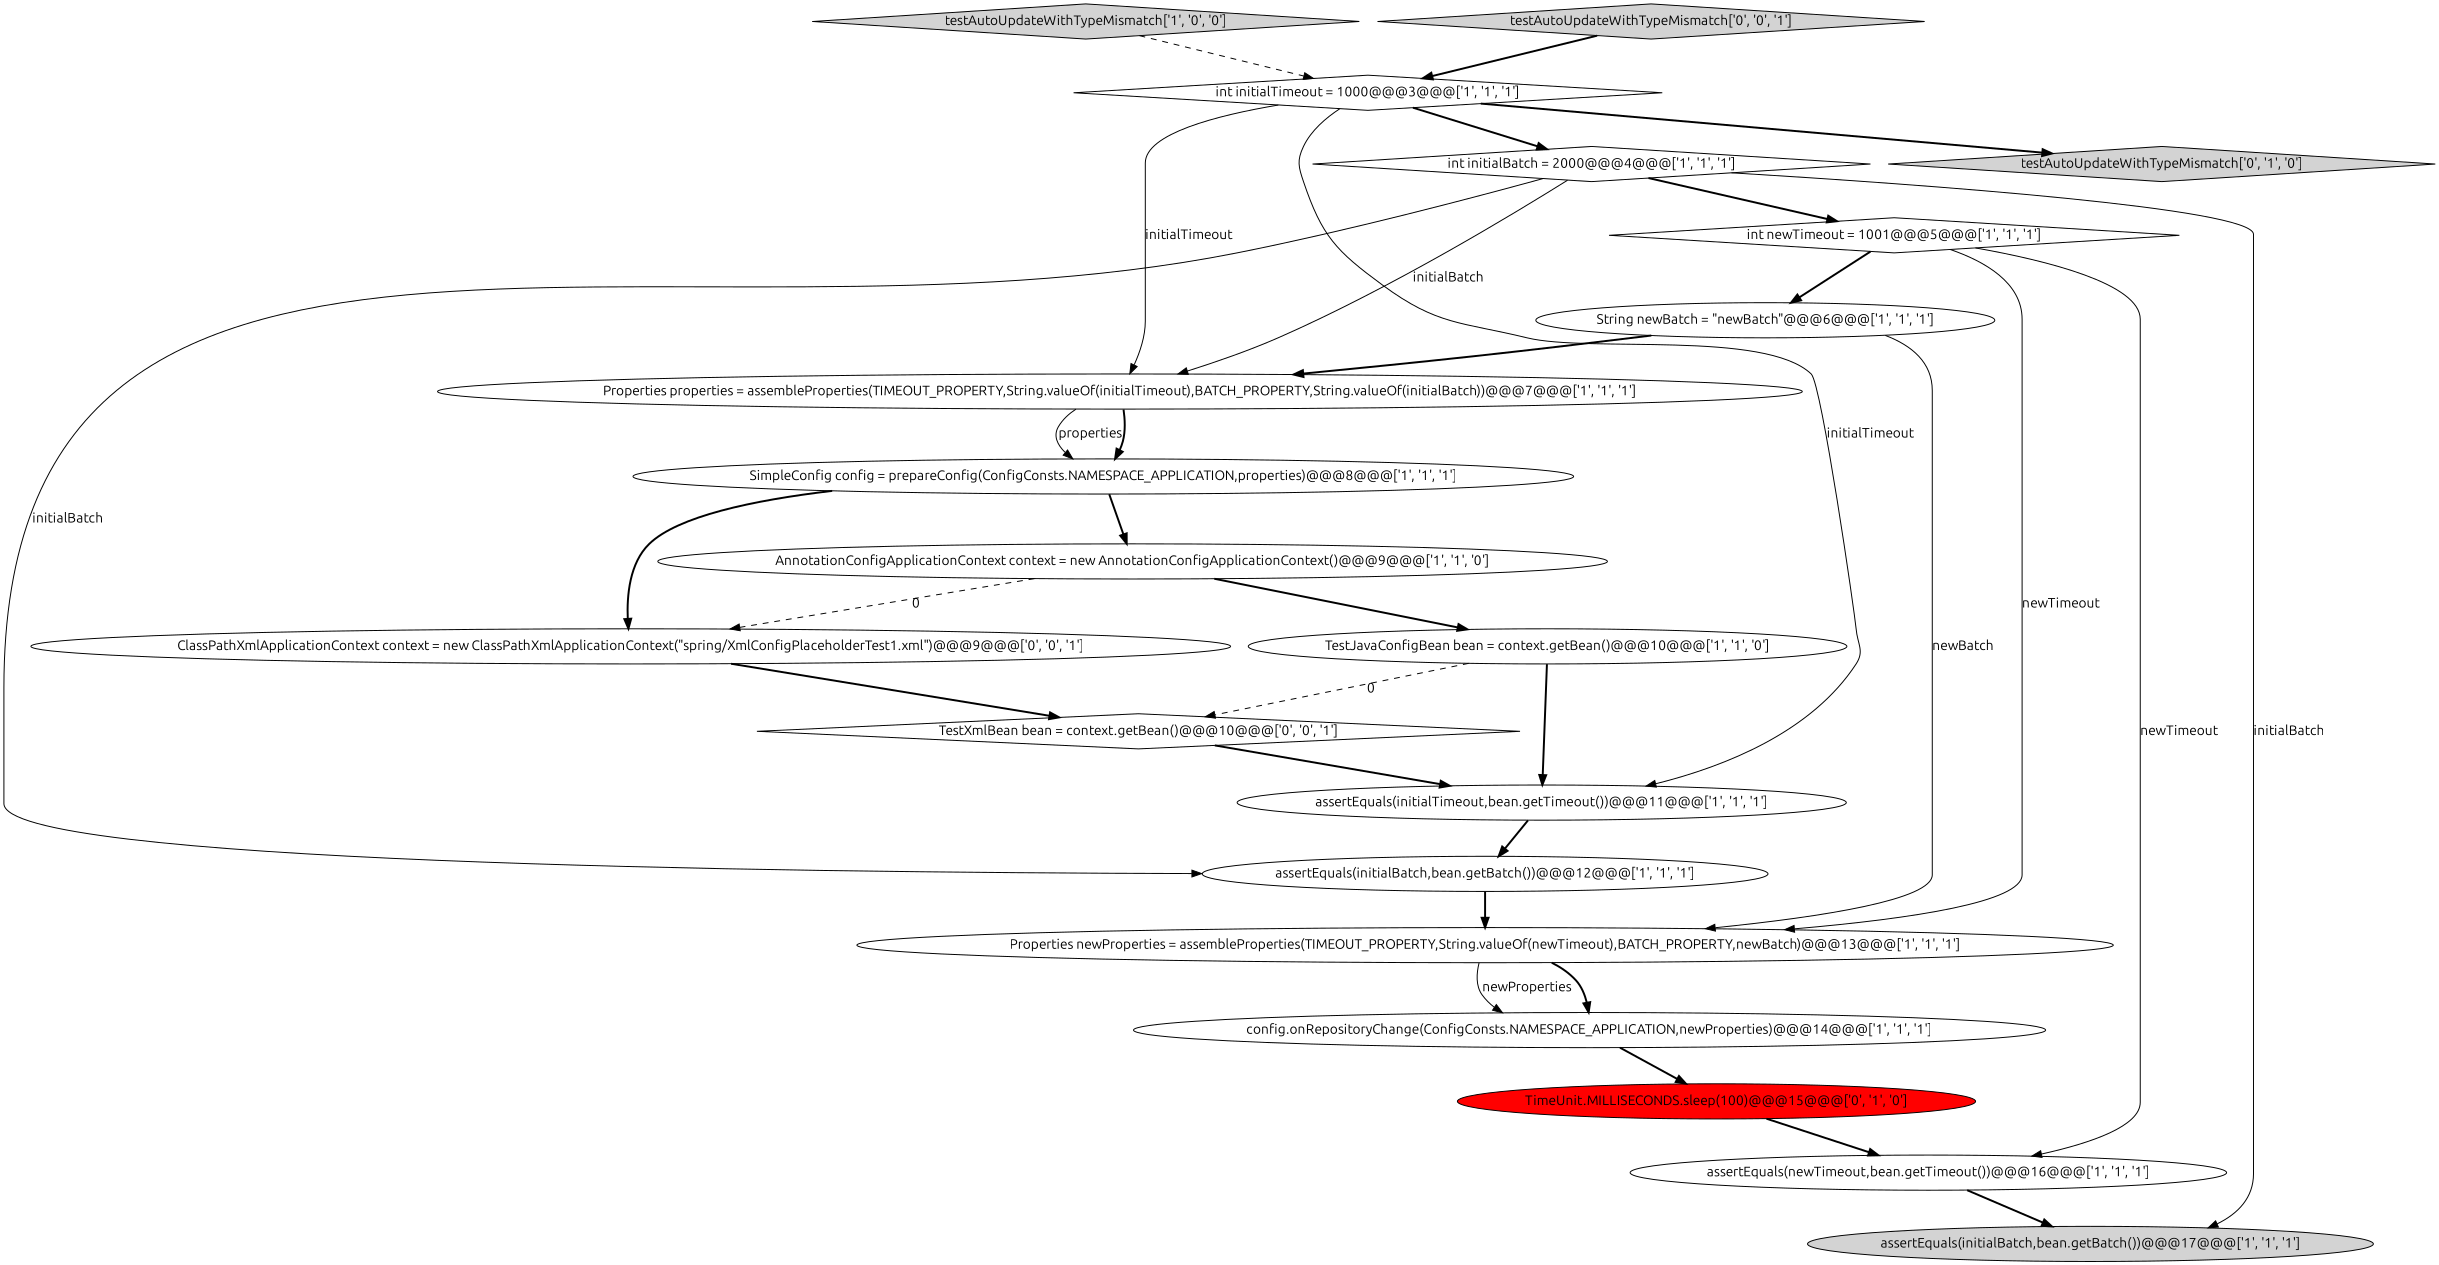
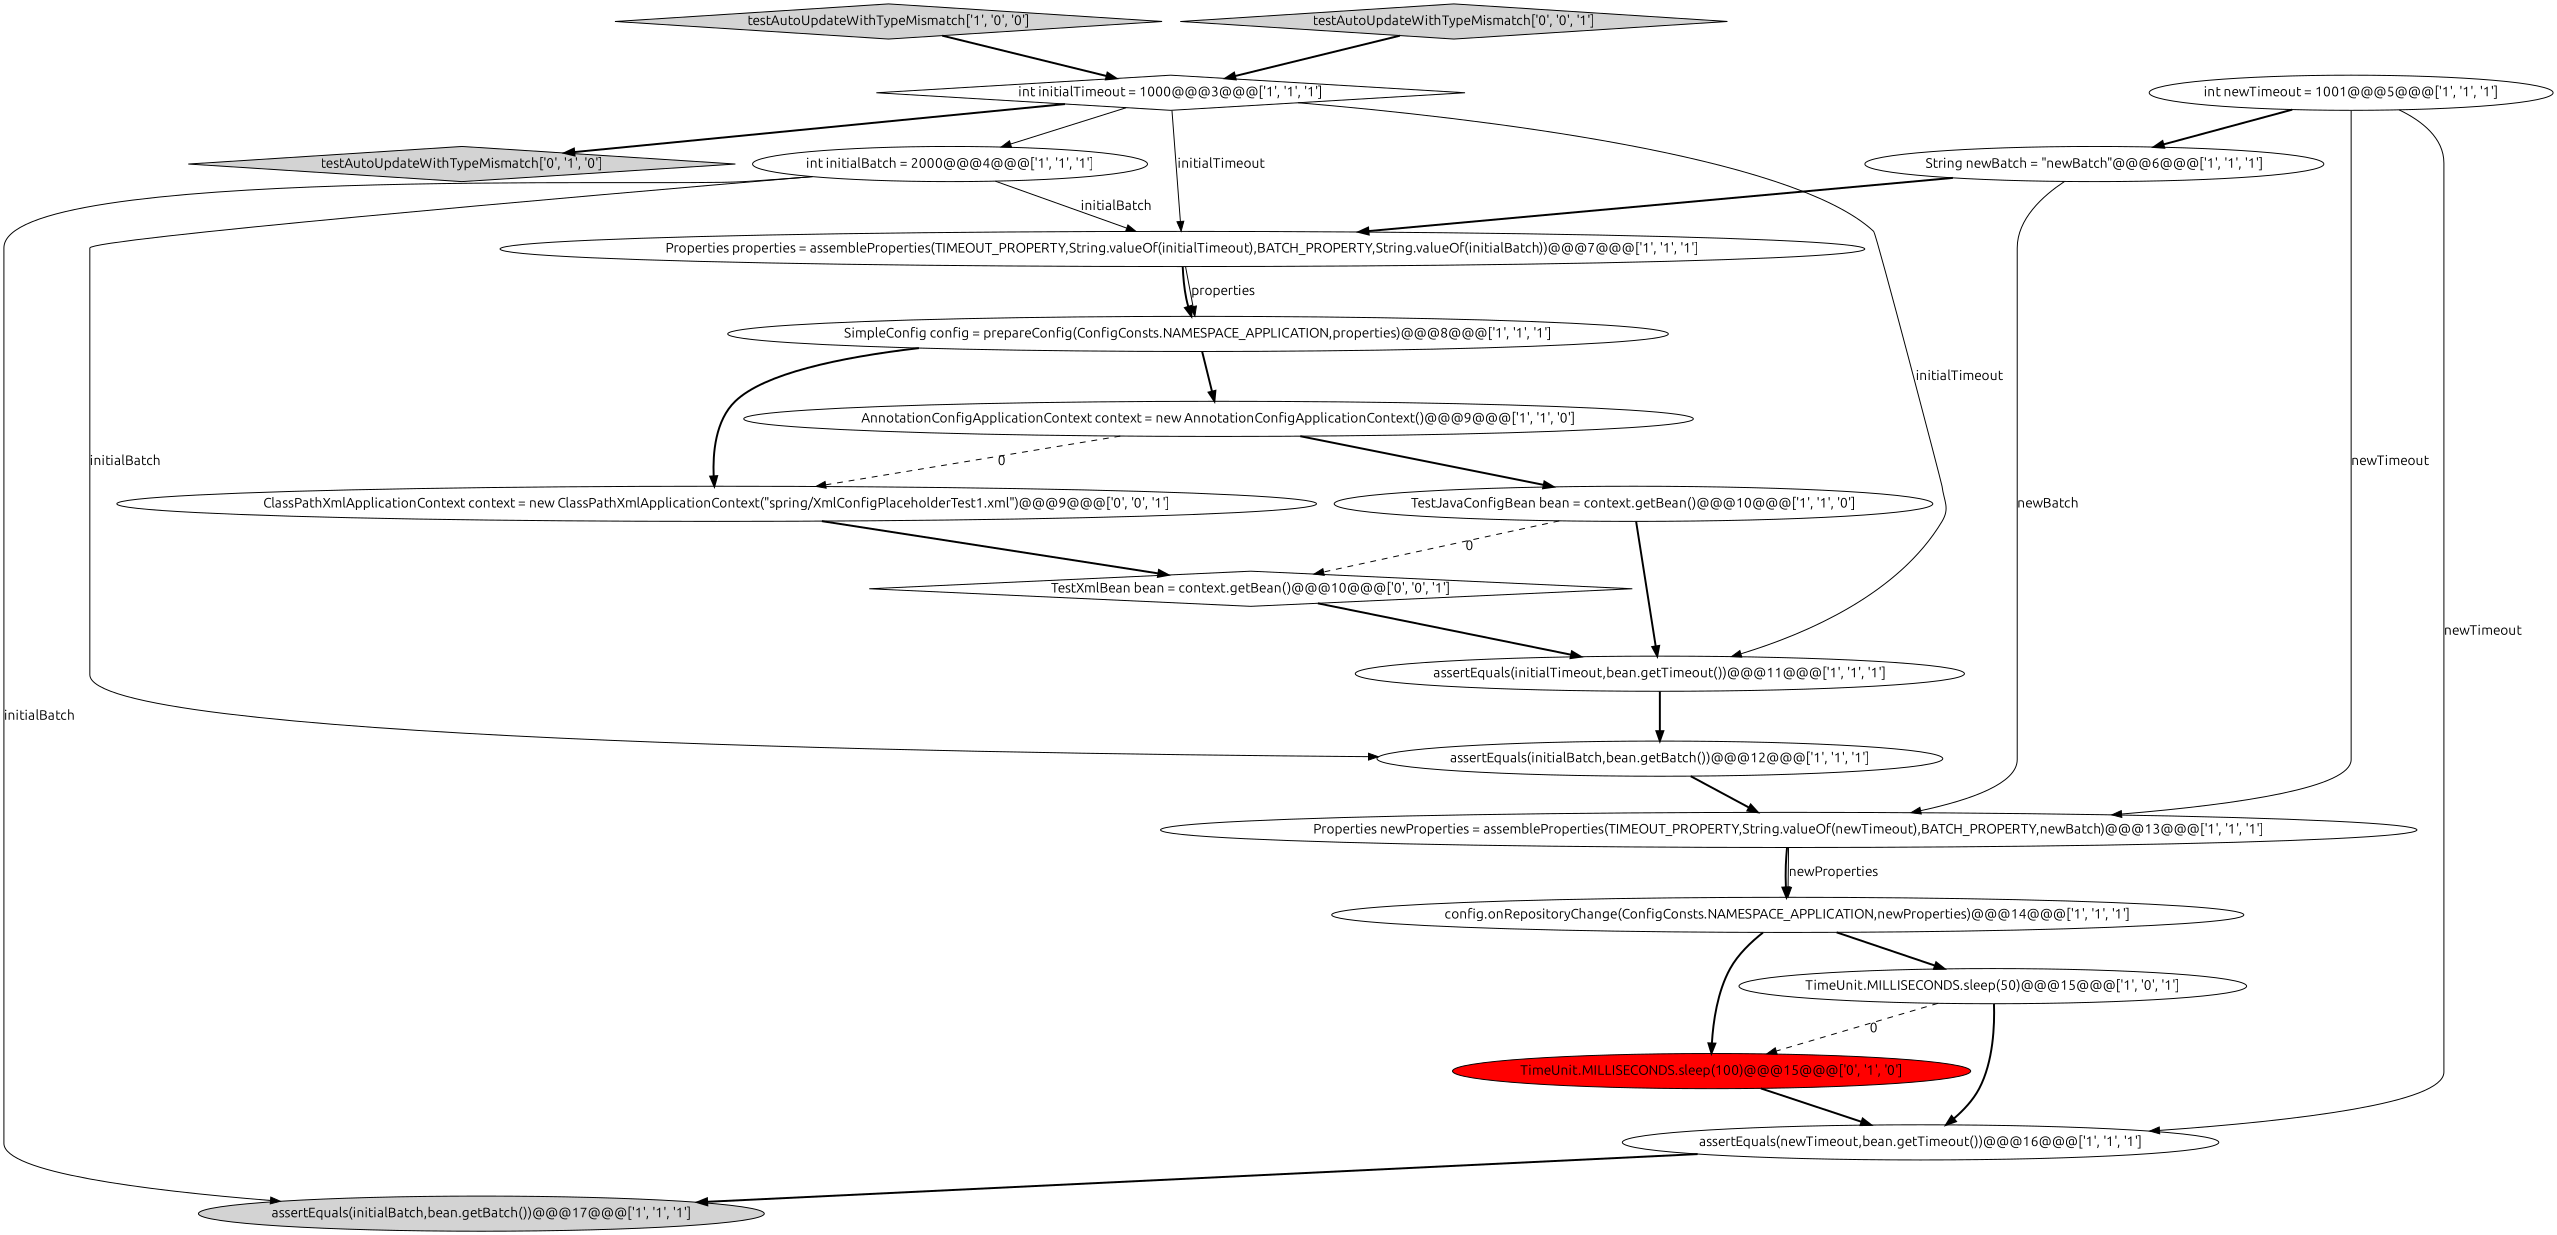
(1222, 56) -> (1024, 56)
(1475, 127) -> (1068, 126)
(1592, 164) -> (950, 164)
(1738, 199) -> none
(1894, 235) -> (2351, 93)
none -> (1993, 986)
